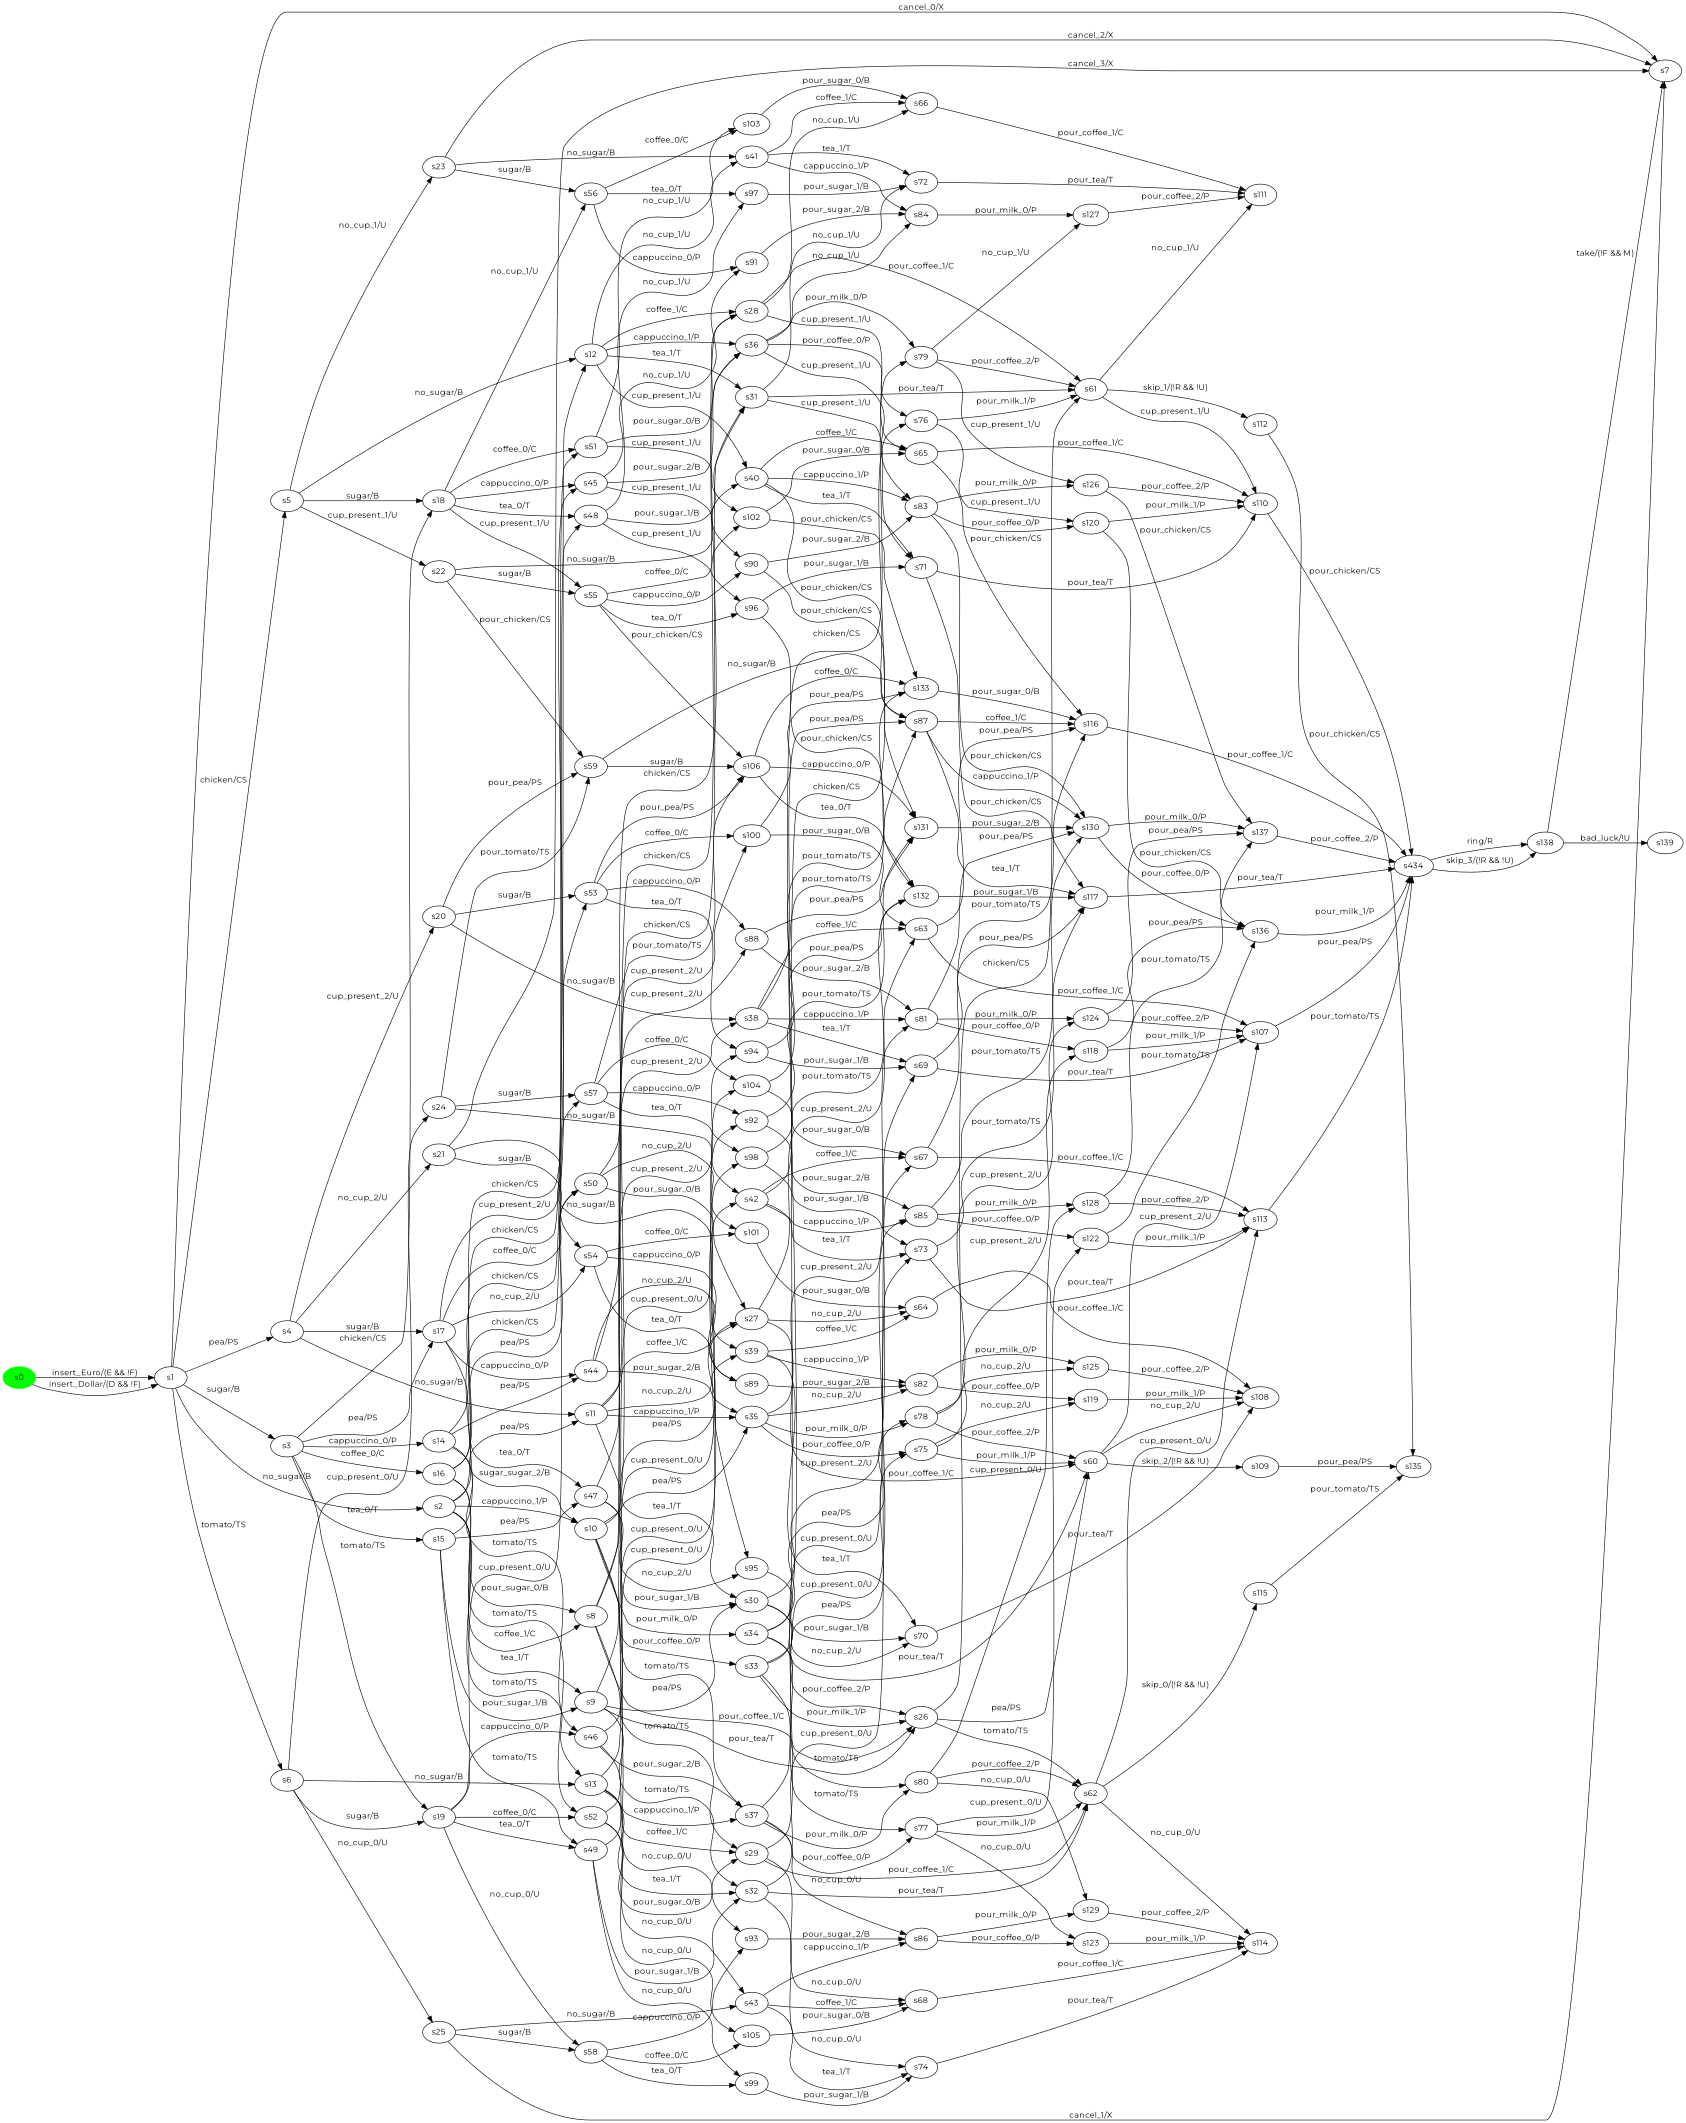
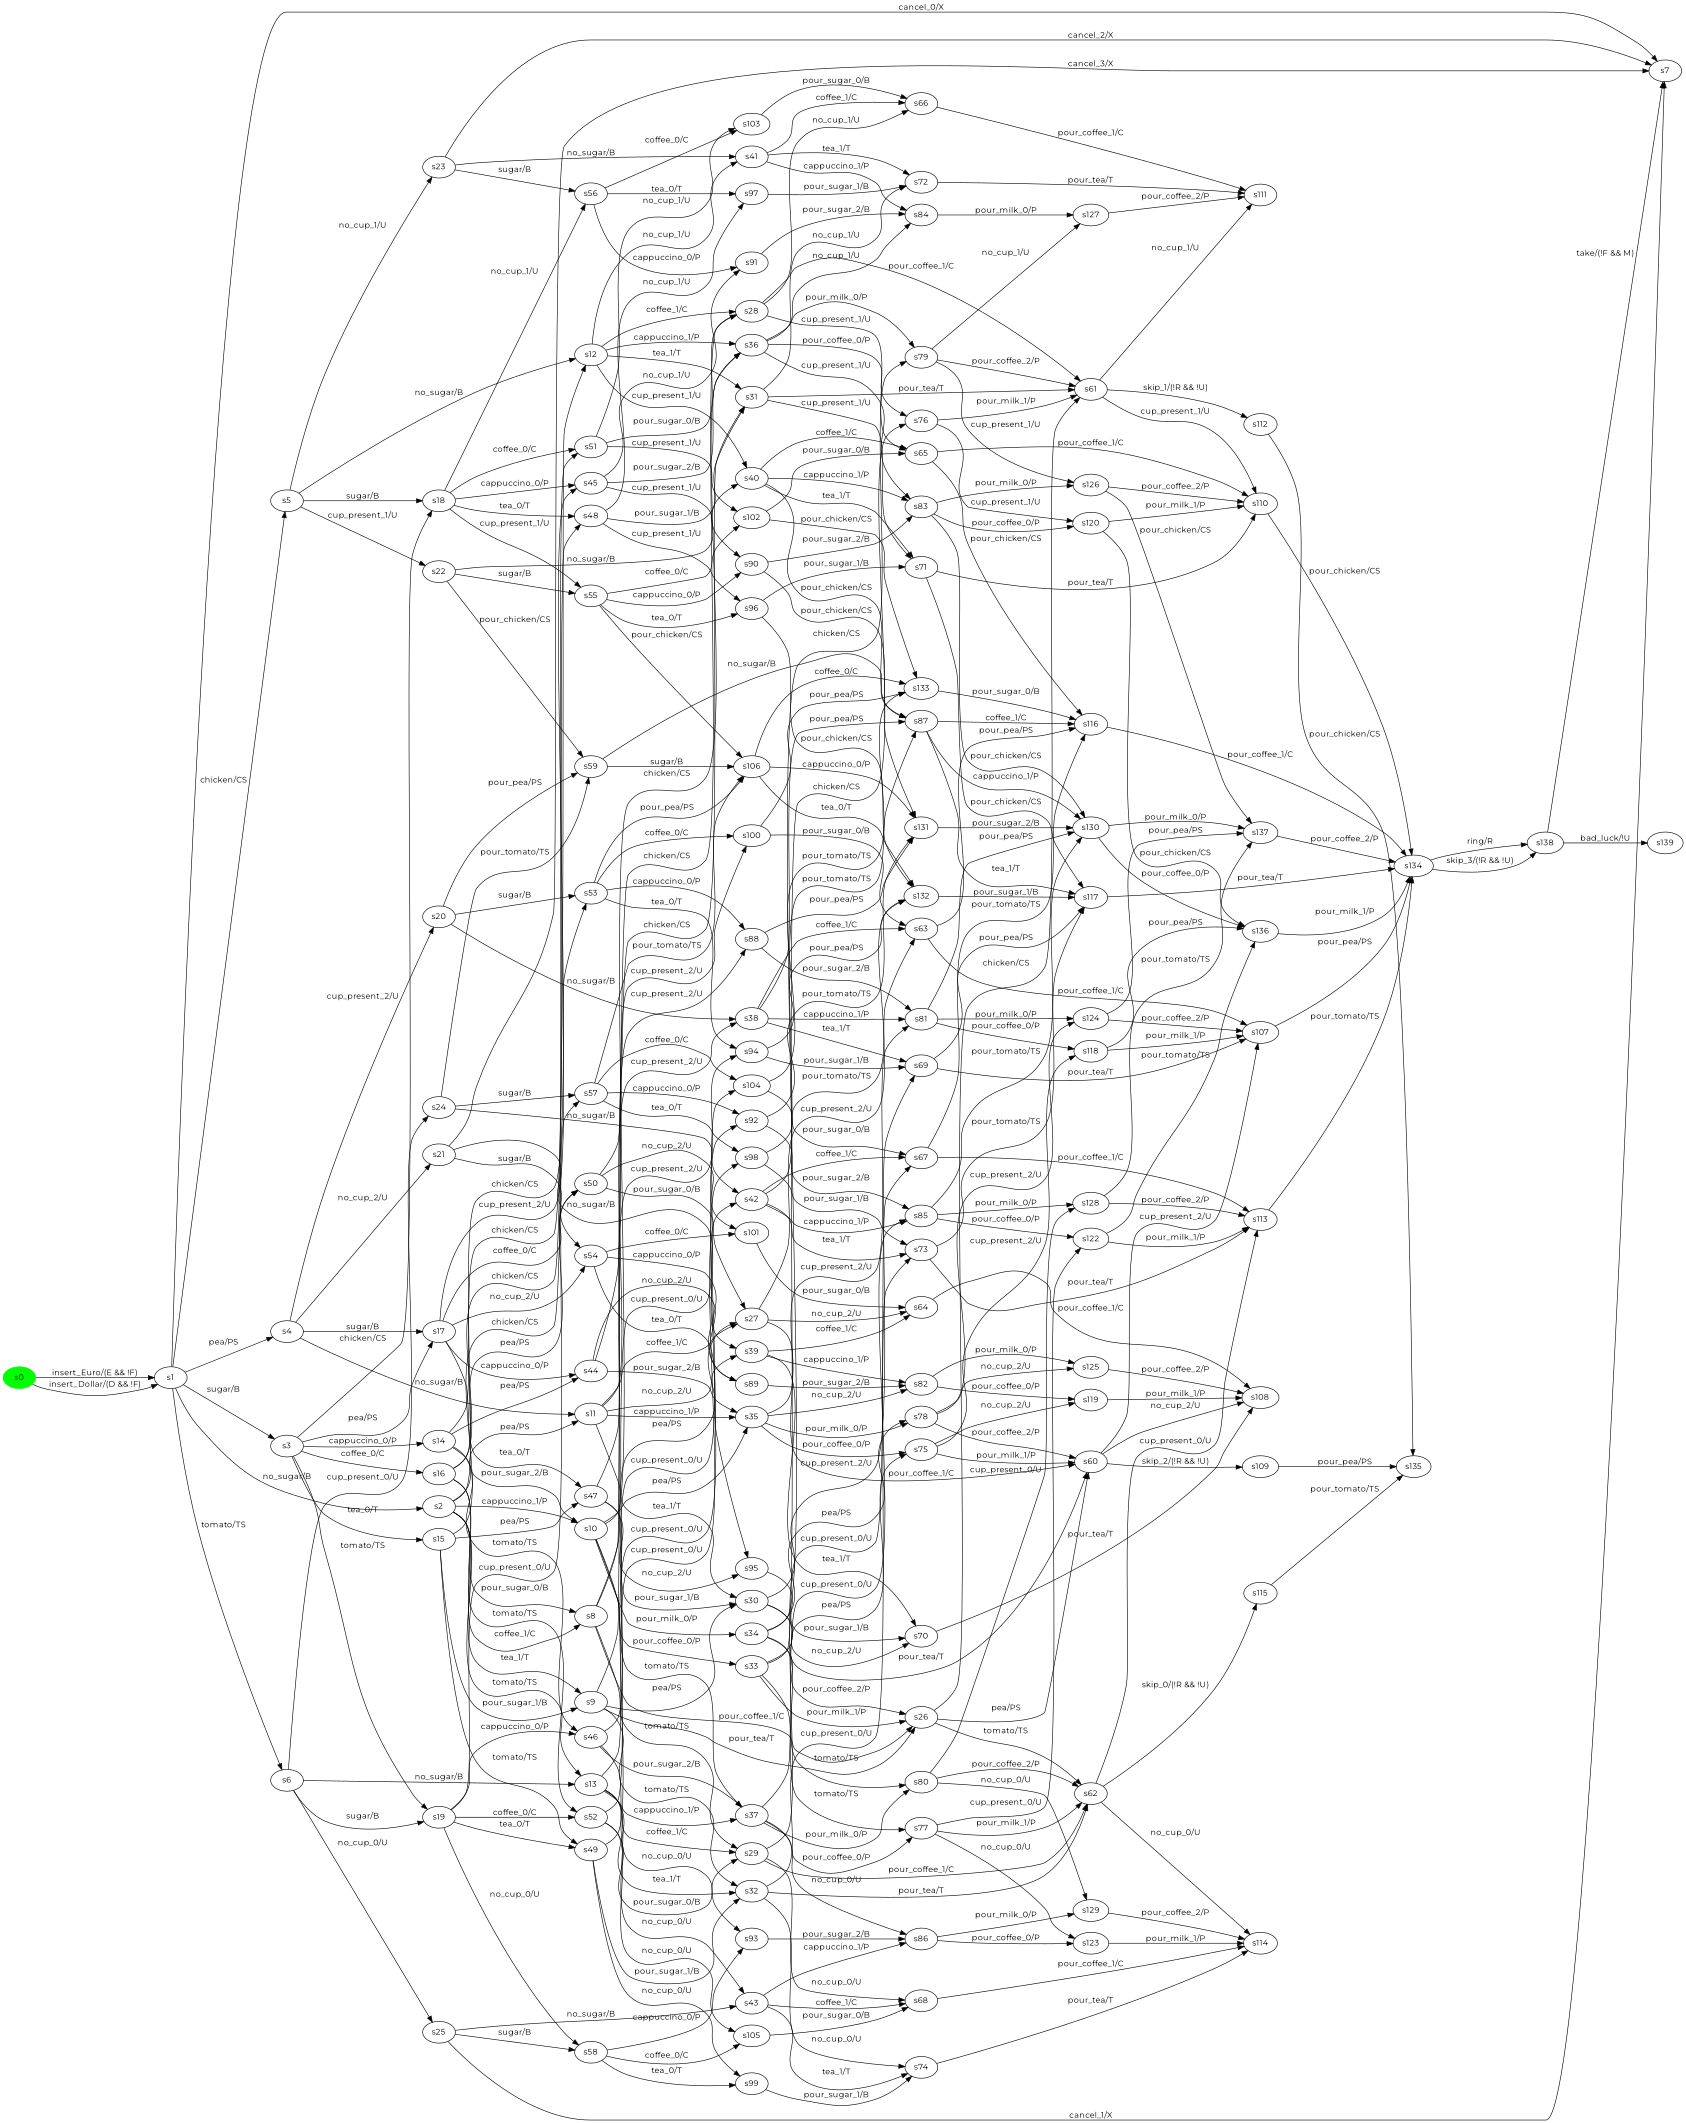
(1414, 866) -> (1414, 866)
(515, 1473) -> (515, 1473)
